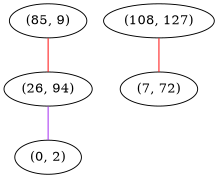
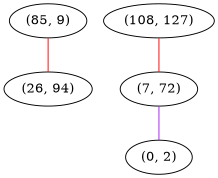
(48, 123) -> (159, 123)
